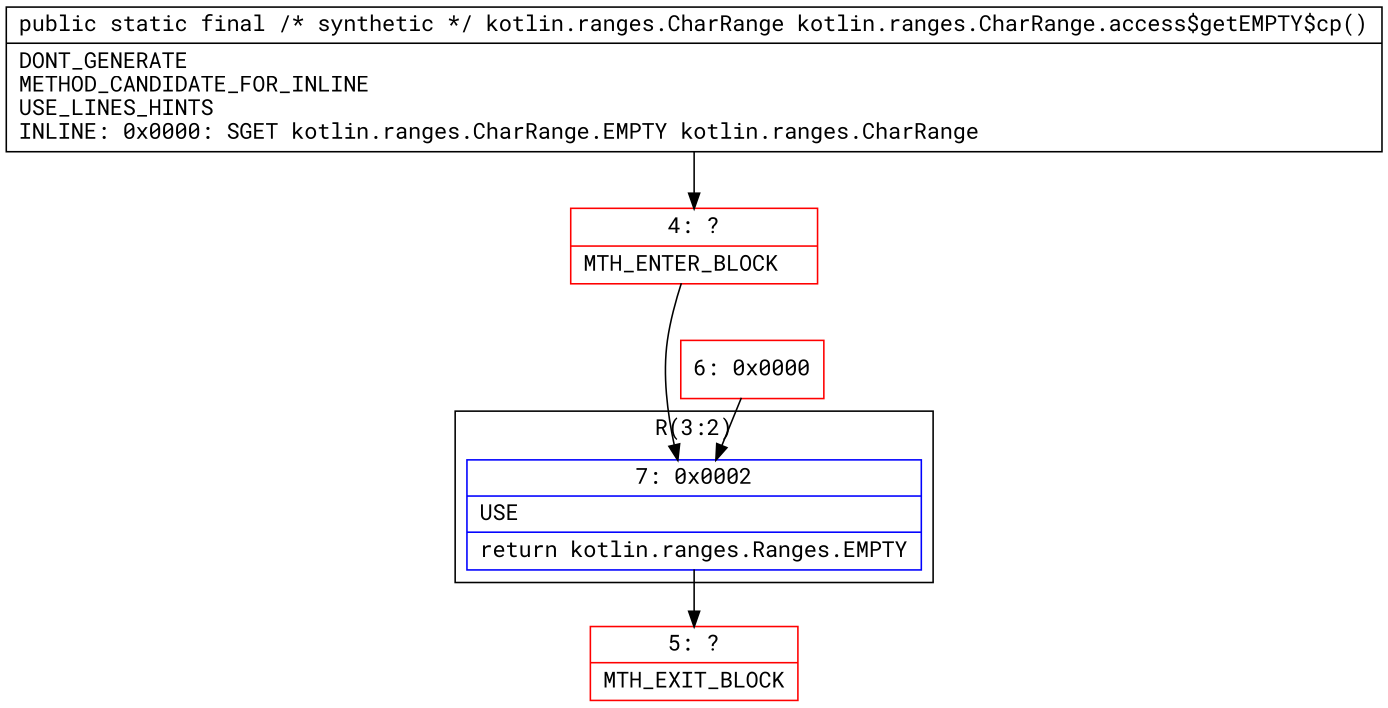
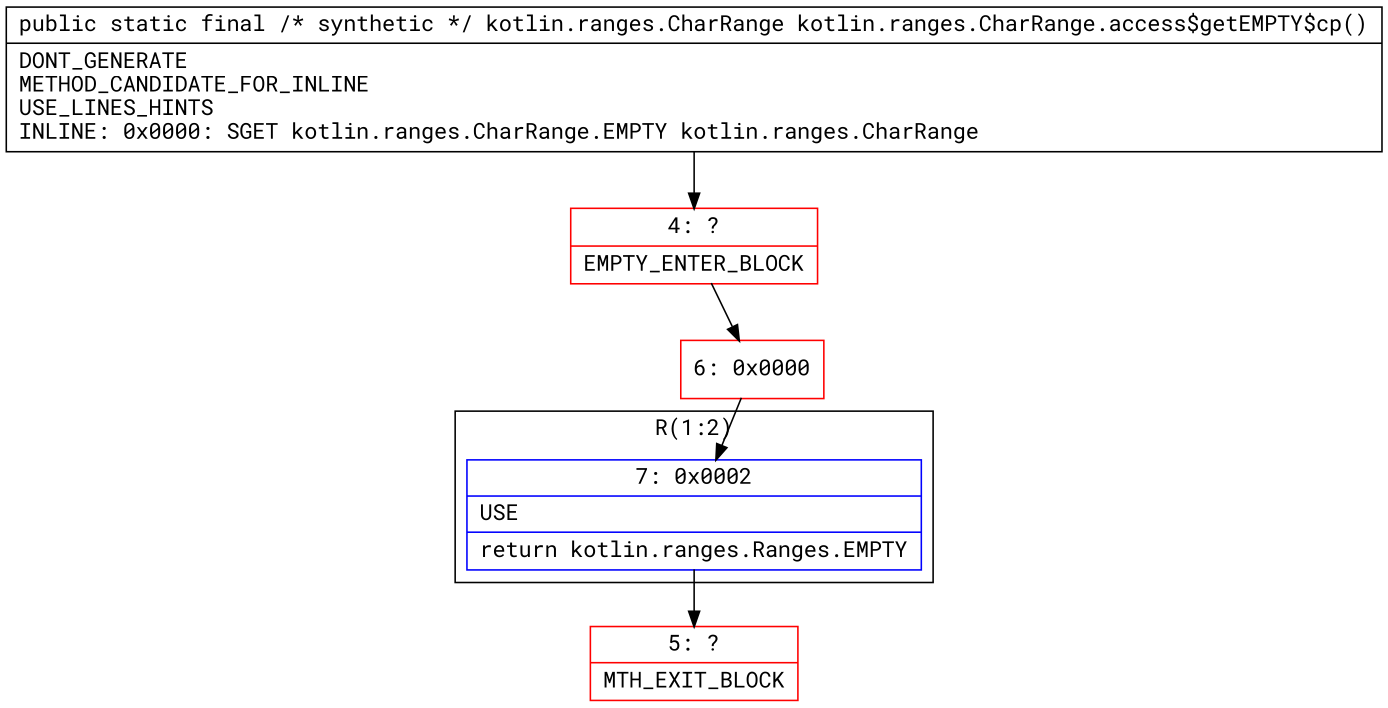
(681, 264) -> (694, 264)
(666, 363) -> (722, 305)
(694, 429) -> (694, 429)
